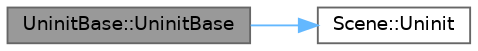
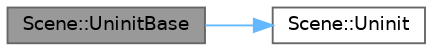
(129, 25) -> (106, 25)
